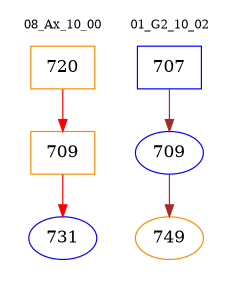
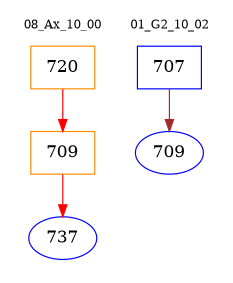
(63, 238) -> (63, 238)
(169, 238) -> none
